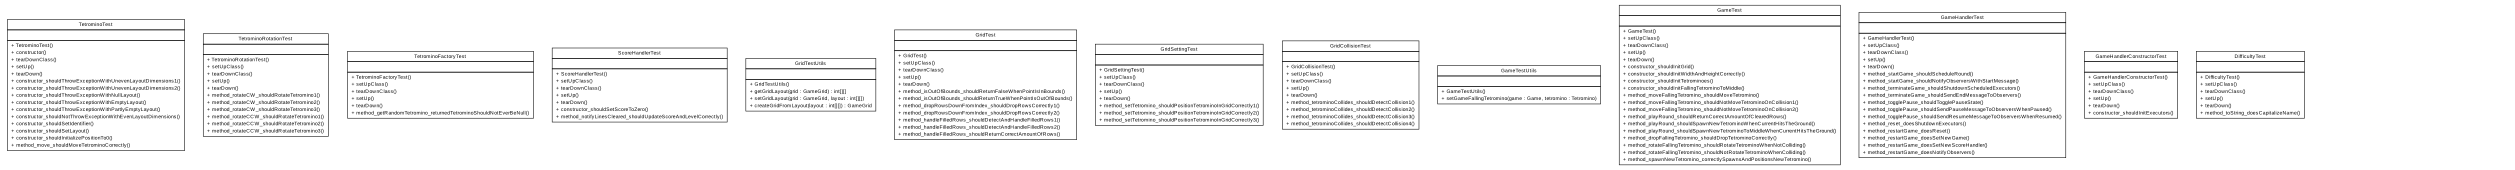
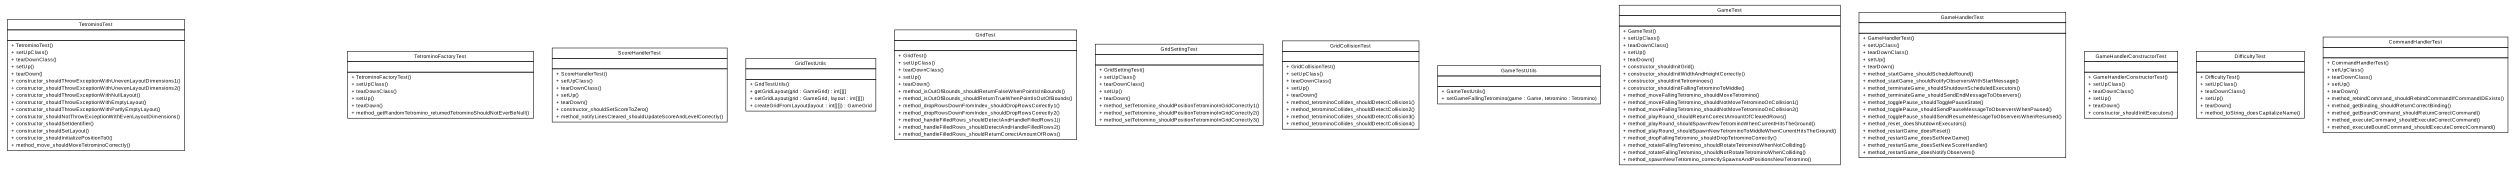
(29, 52) -> (30, 52)
(266, 85) -> none
none -> (2415, 85)
